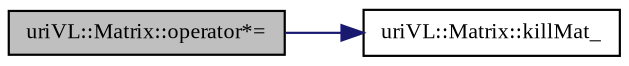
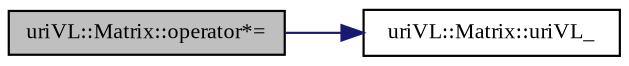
(492, 33) -> (492, 33)
